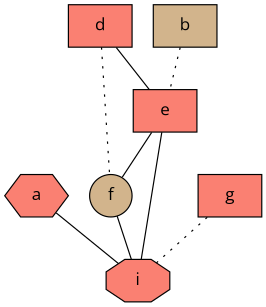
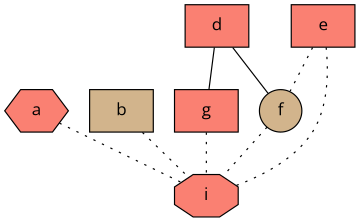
(133, 69) -> (212, 69)
(175, 69) -> (165, 155)
(106, 111) -> (250, 70)
(137, 155) -> (301, 69)
(152, 196) -> (310, 135)
(87, 238) -> (120, 153)
(124, 238) -> (245, 152)
